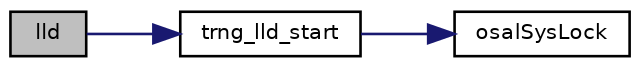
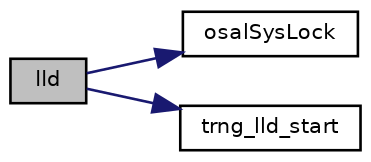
(394, 34) -> (121, 66)
